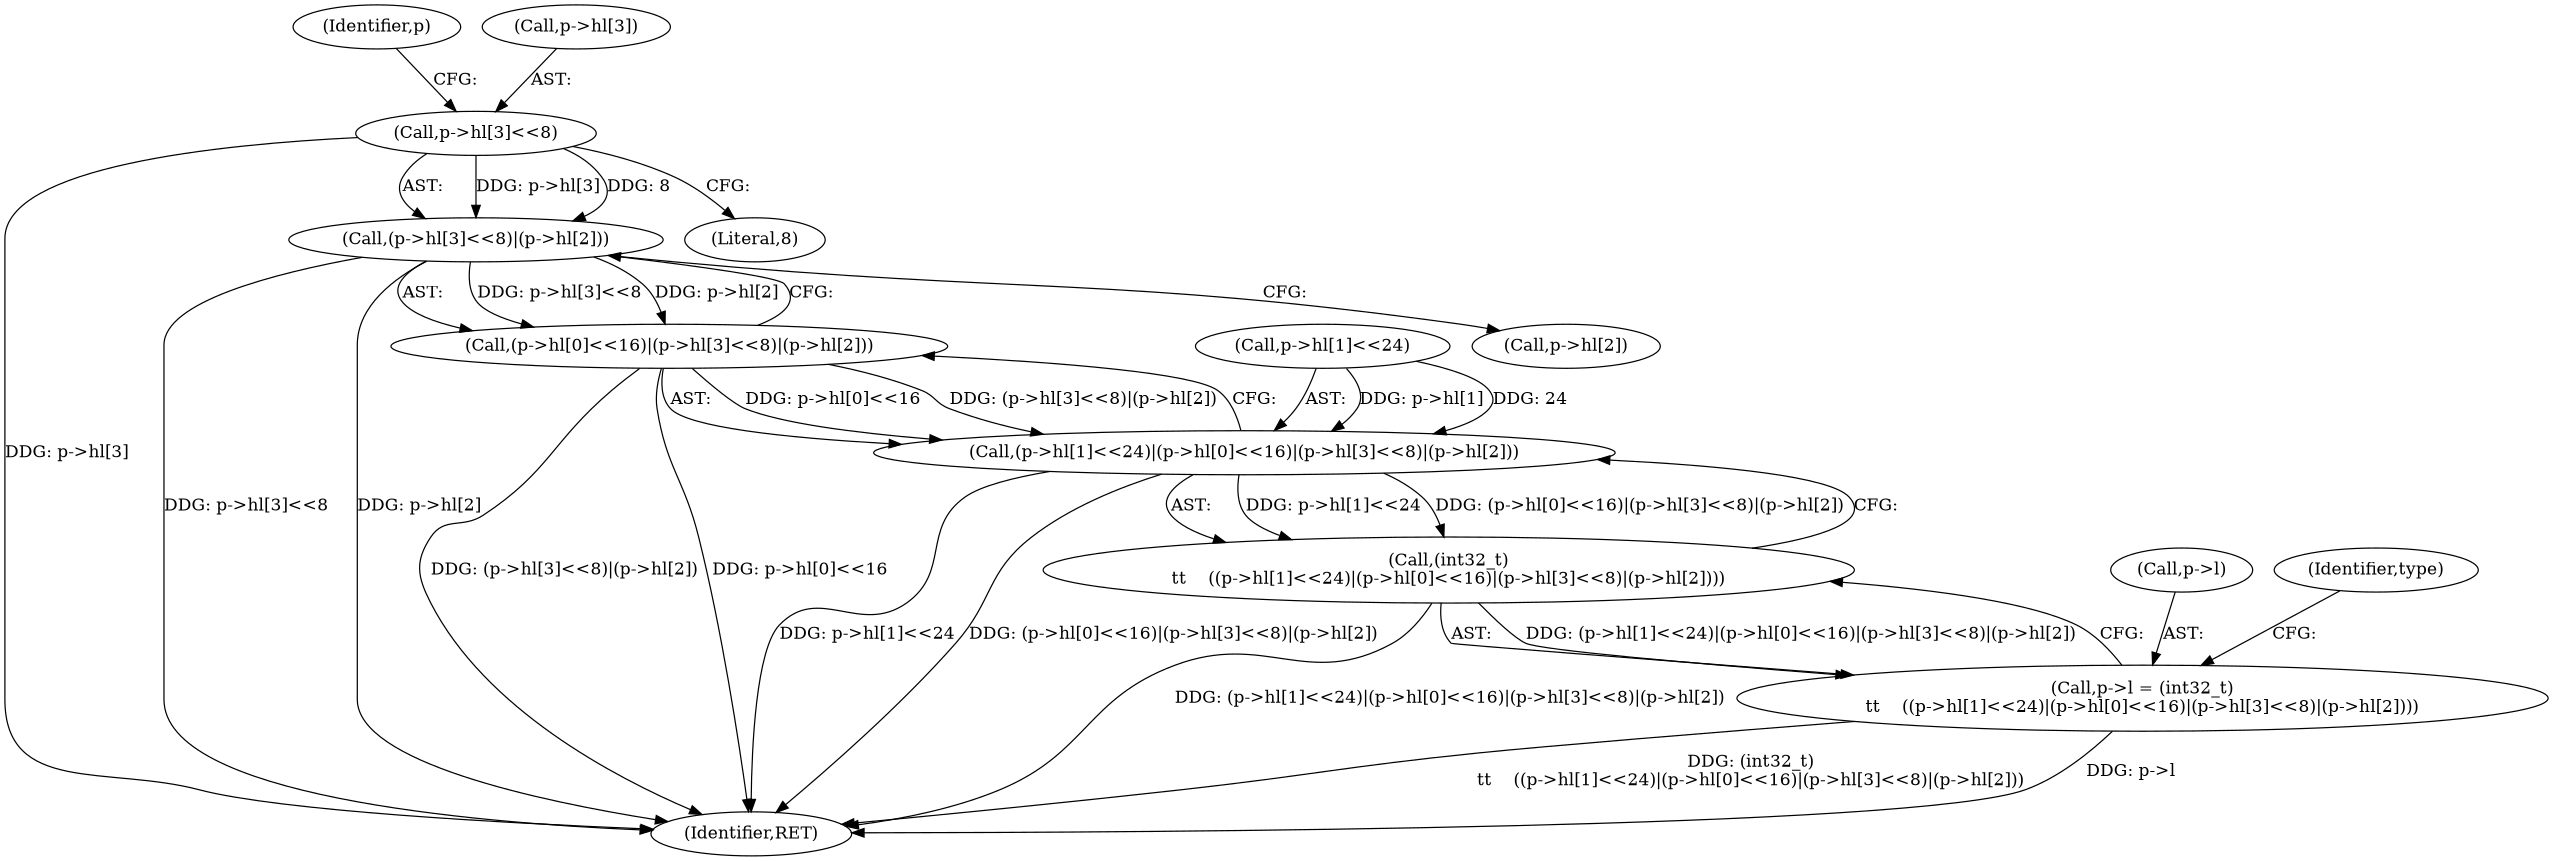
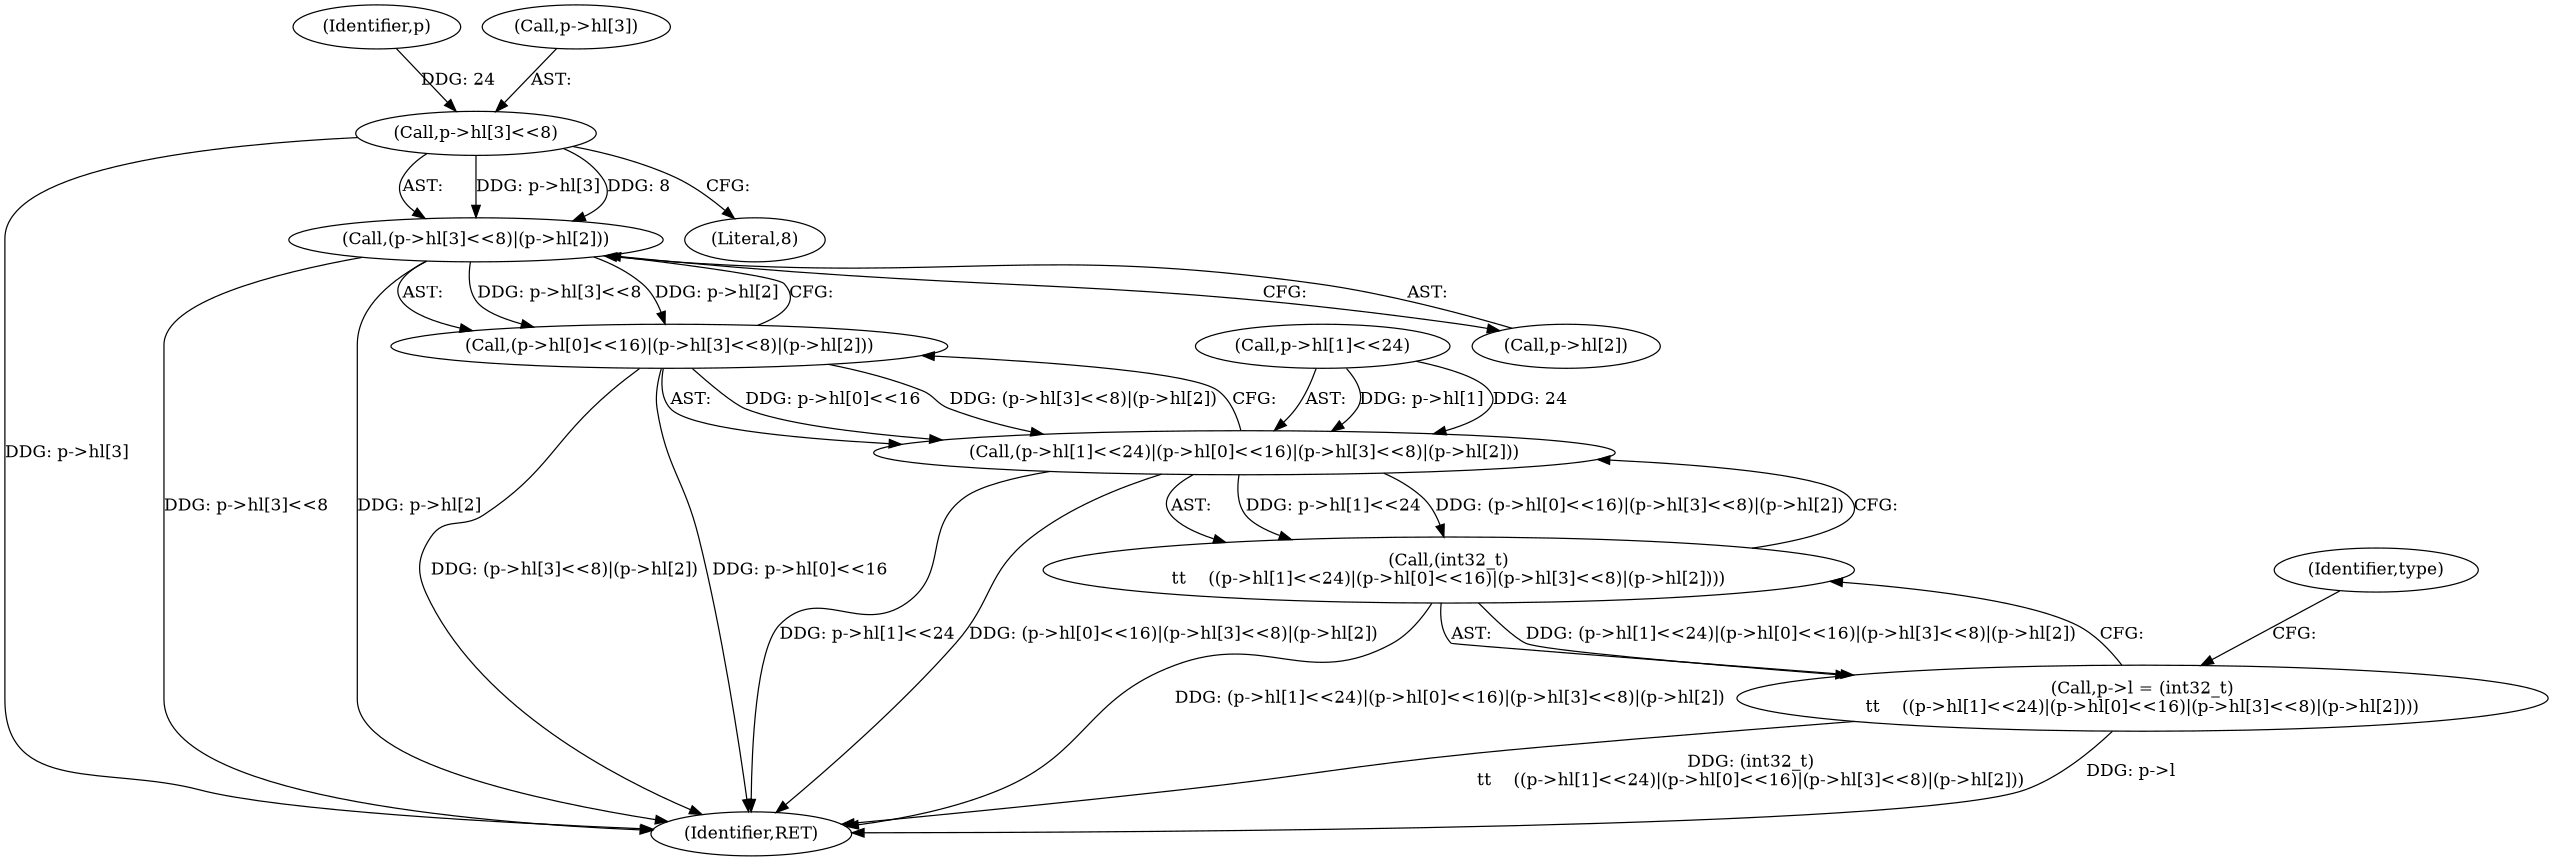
(458, 80) -> (458, 80)
none -> (1067, 265)
(2182, 570) -> none
